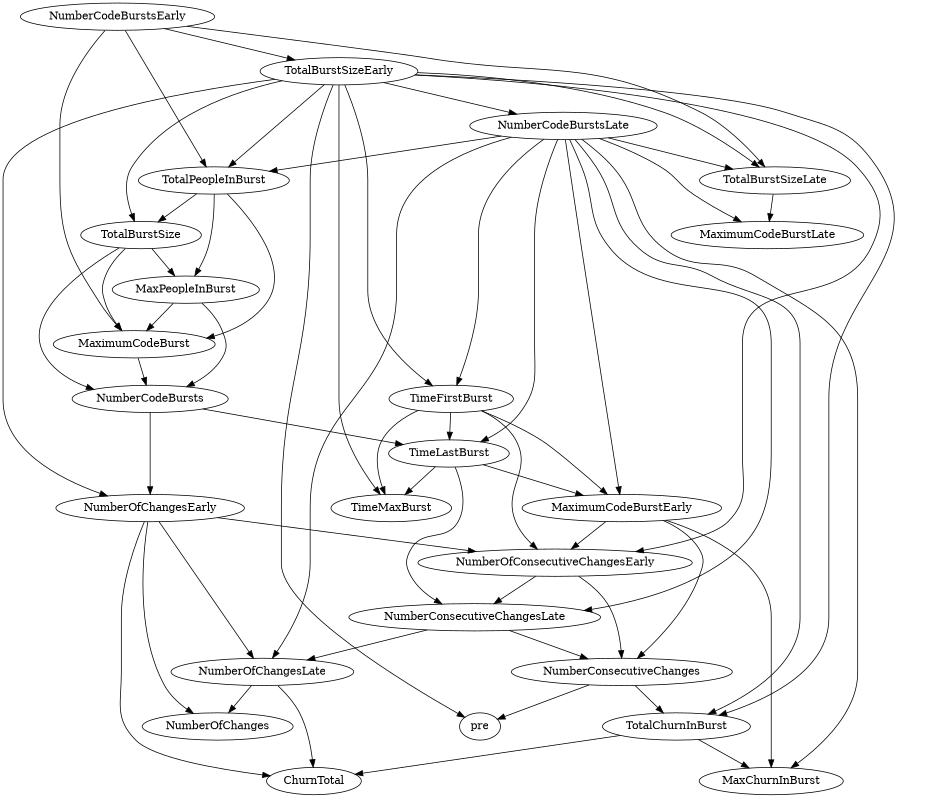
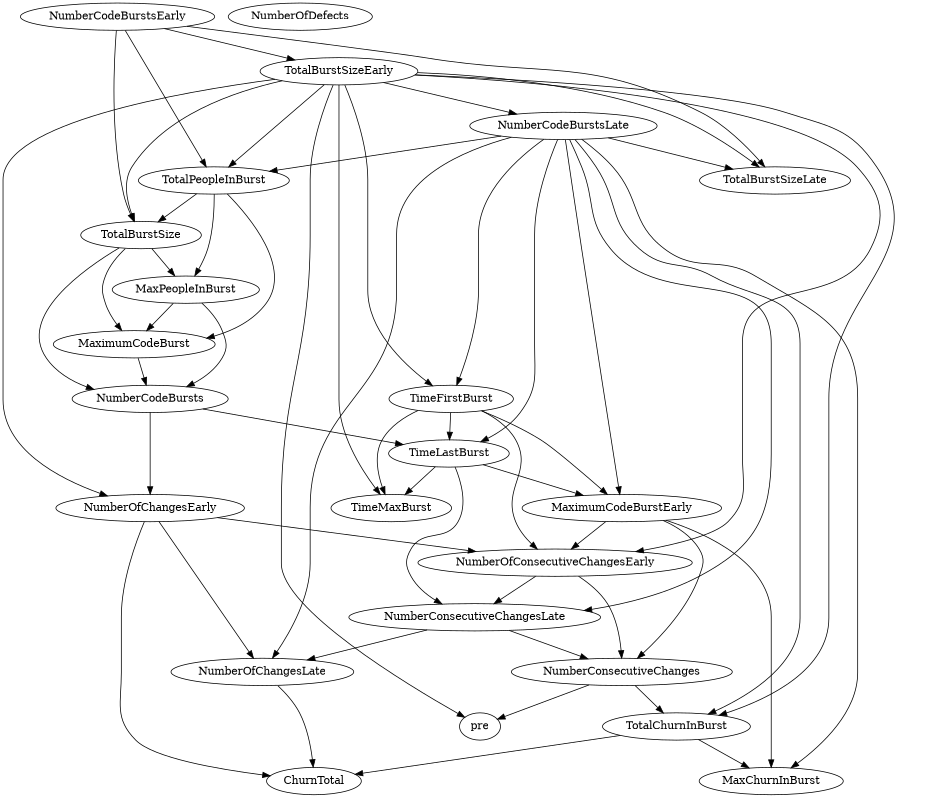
none -> (300, 17)
(60, 179) -> (115, 123)
(767, 235) -> none
(218, 726) -> none
